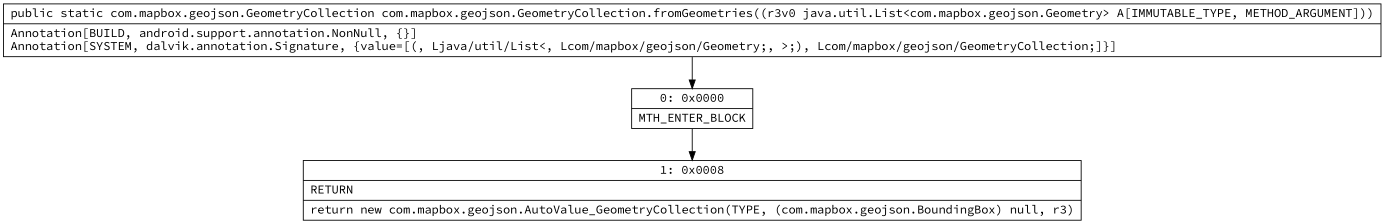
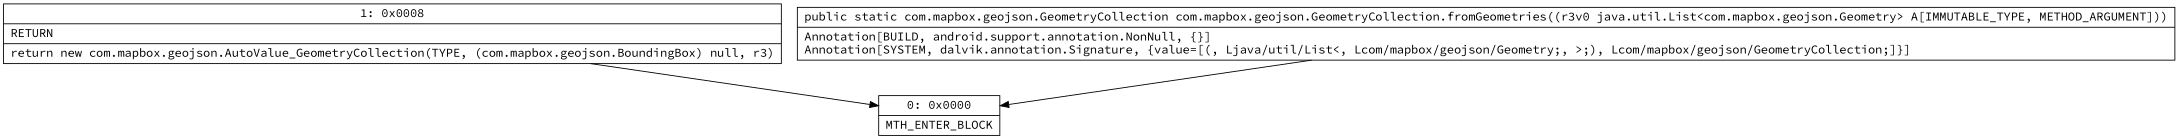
(692, 140) -> (730, 84)
